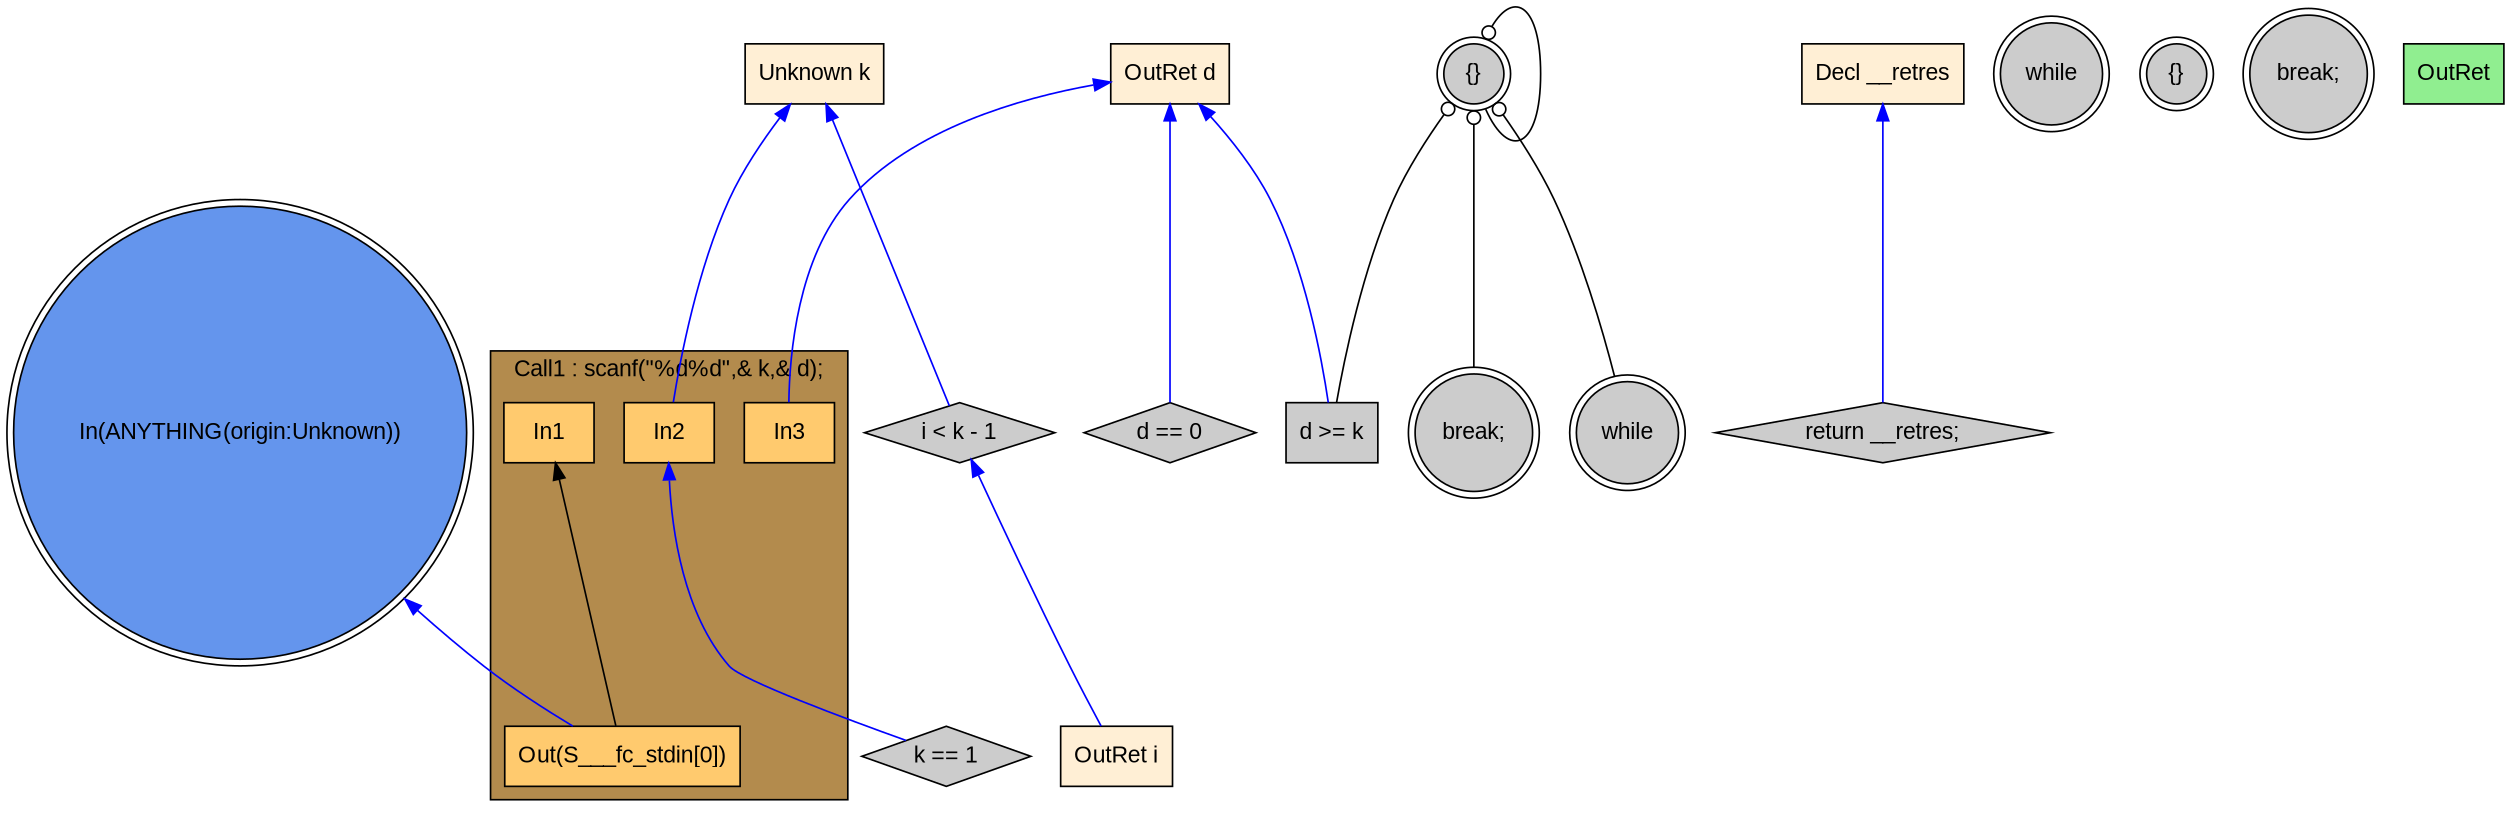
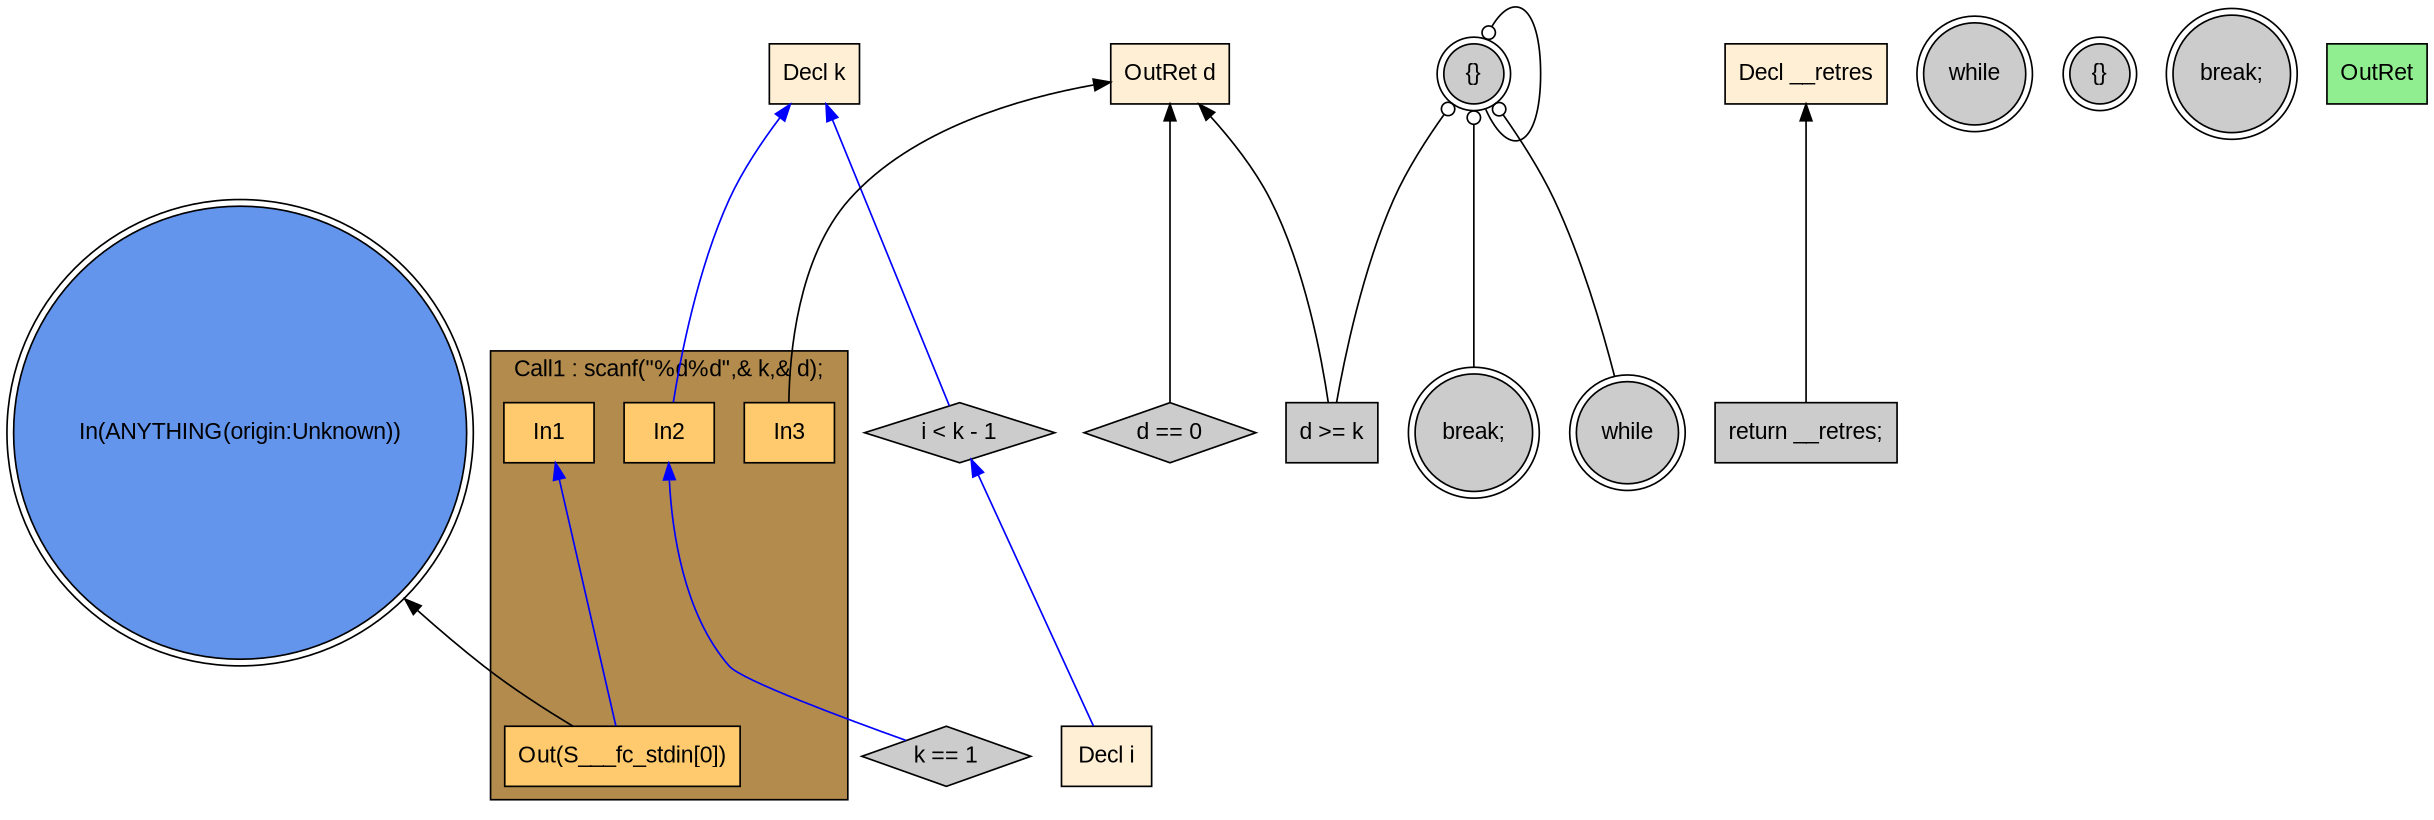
(814, 74) -> (814, 74)
(870, 179) -> (870, 179)
(1292, 250) -> (1292, 250)
(1170, 262) -> (1170, 262)
(1883, 262) -> (1806, 262)
(1883, 433) -> (1806, 433)
(588, 603) -> (588, 603)
(504, 681) -> (504, 681)
(1117, 756) -> (1107, 756)
